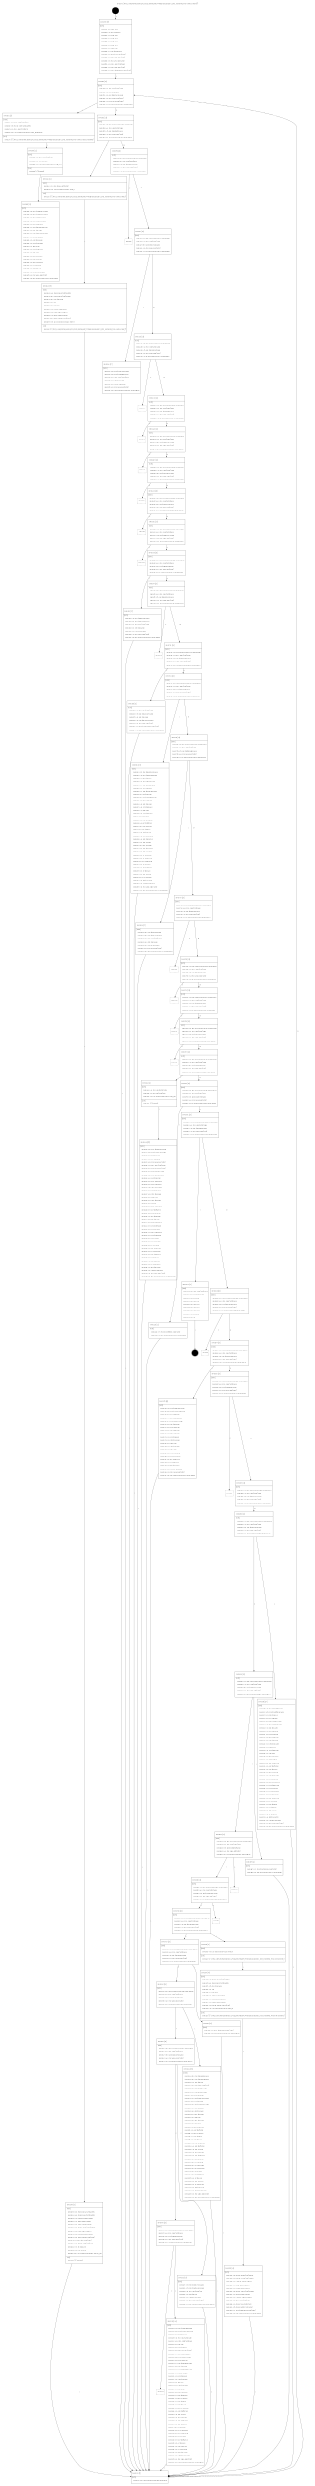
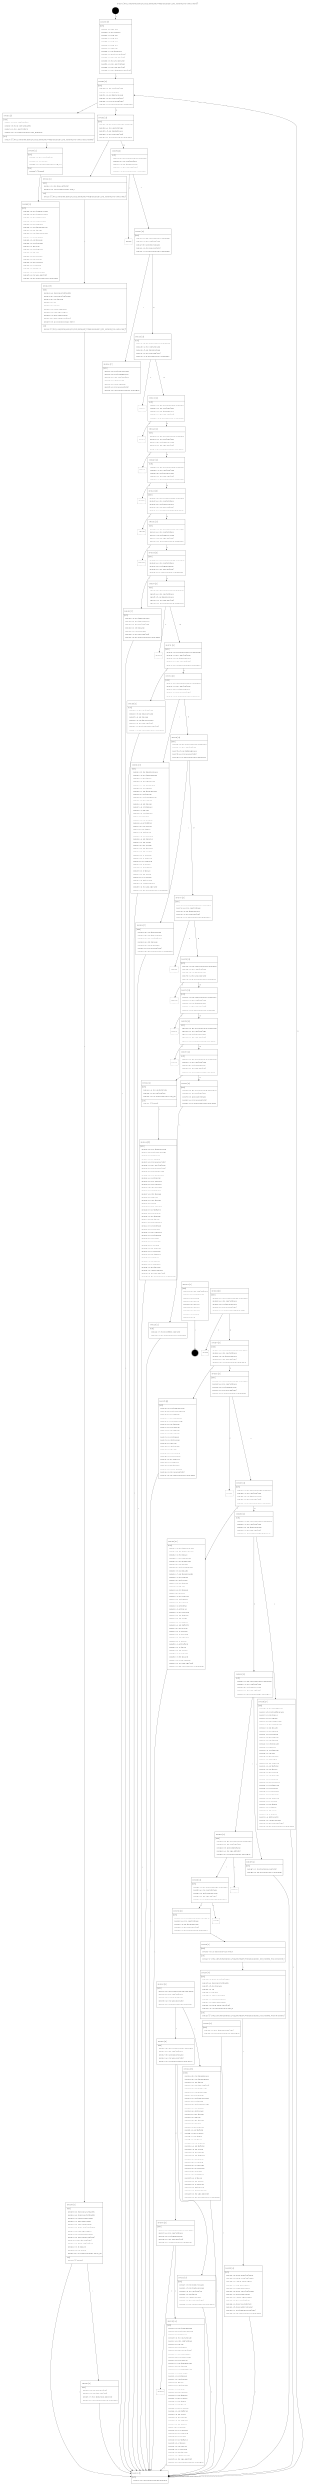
(200, 1125) -> none
none -> (186, 1604)
(179, 1952) -> none
none -> (100, 2392)
